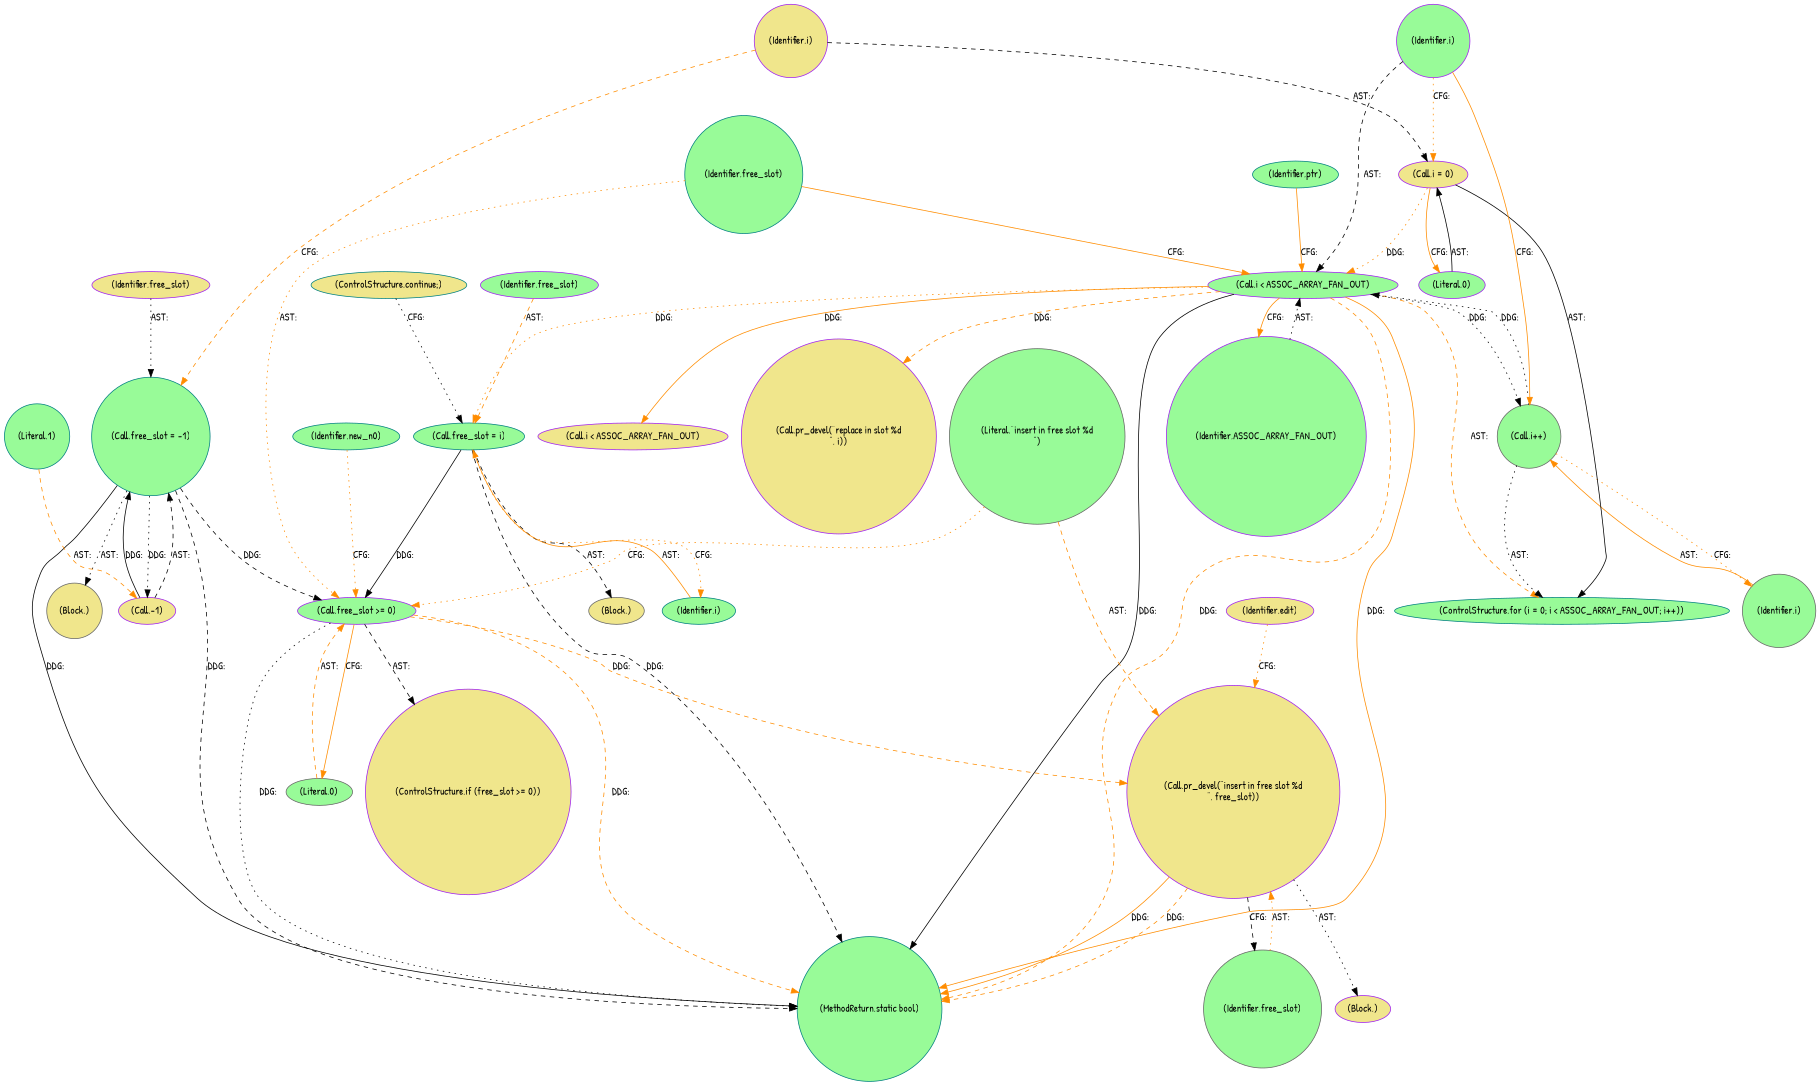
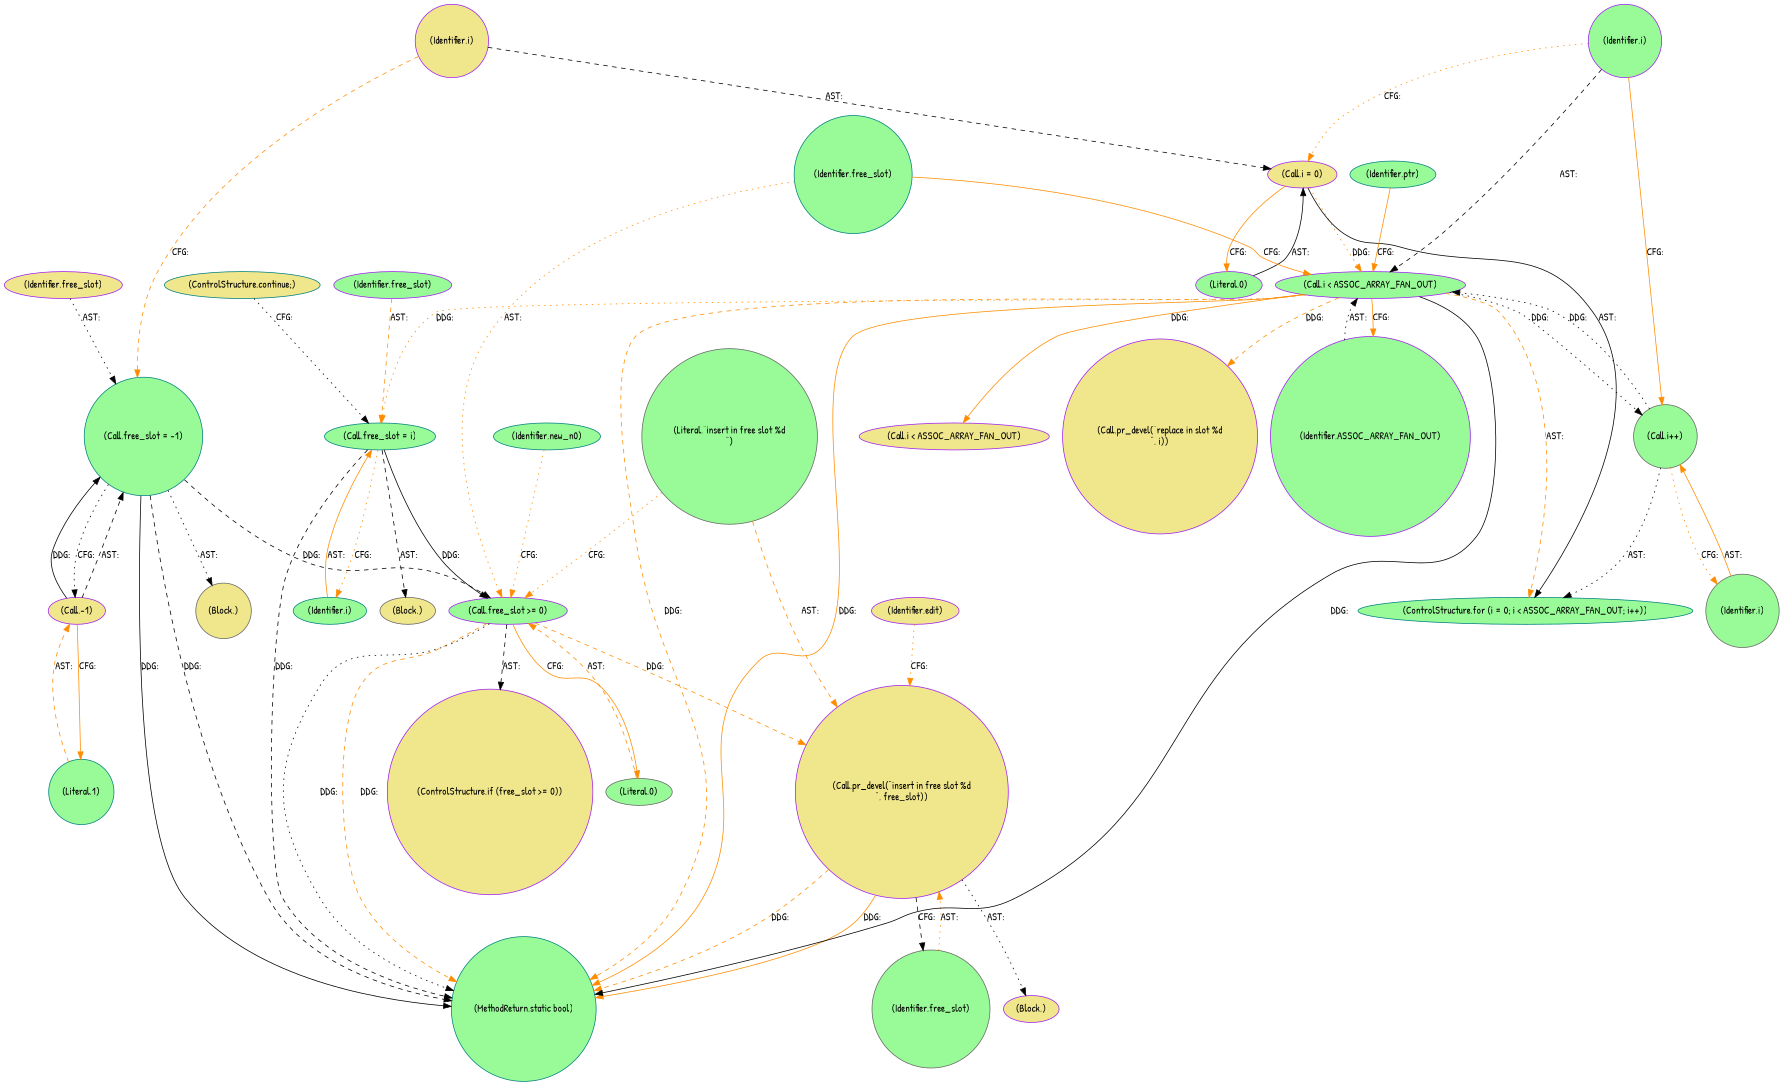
(159, 555) -> (87, 555)
none -> (79, 688)
